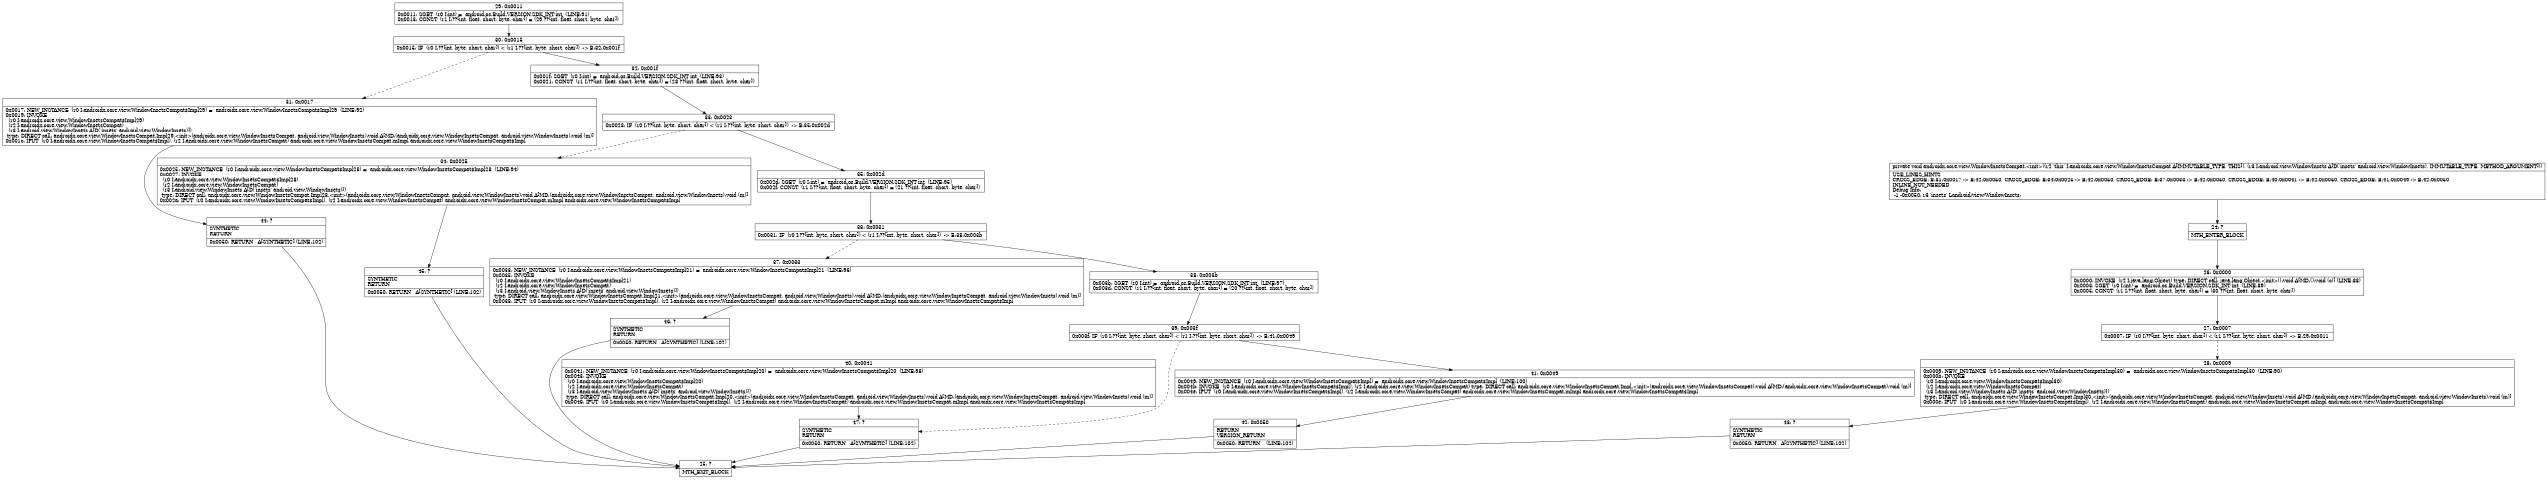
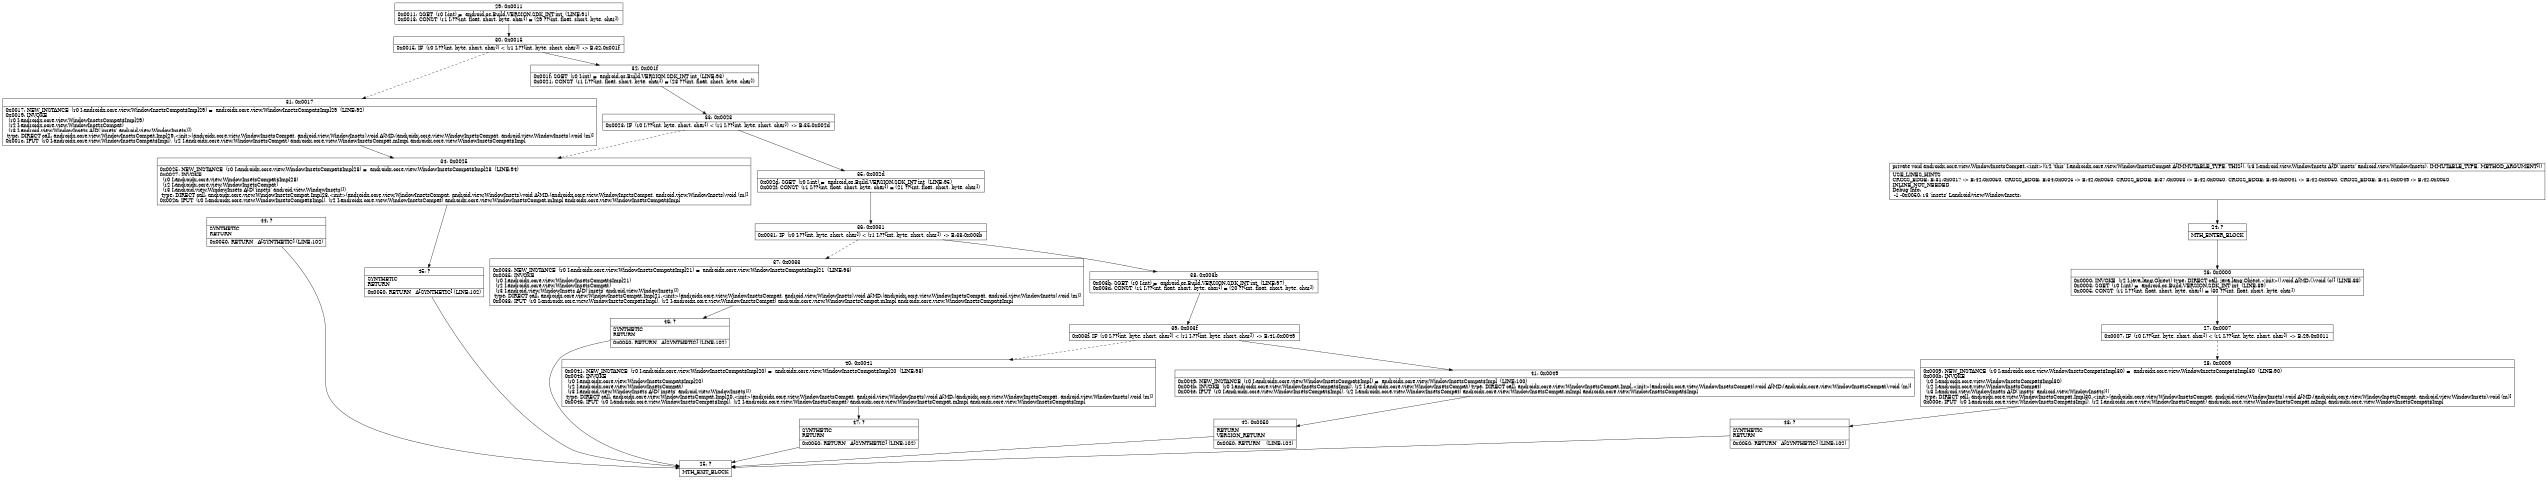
(148, 196) -> (375, 151)
(1077, 422) -> (1074, 350)
